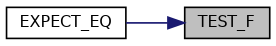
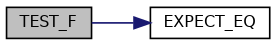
(147, 23) -> (113, 23)
